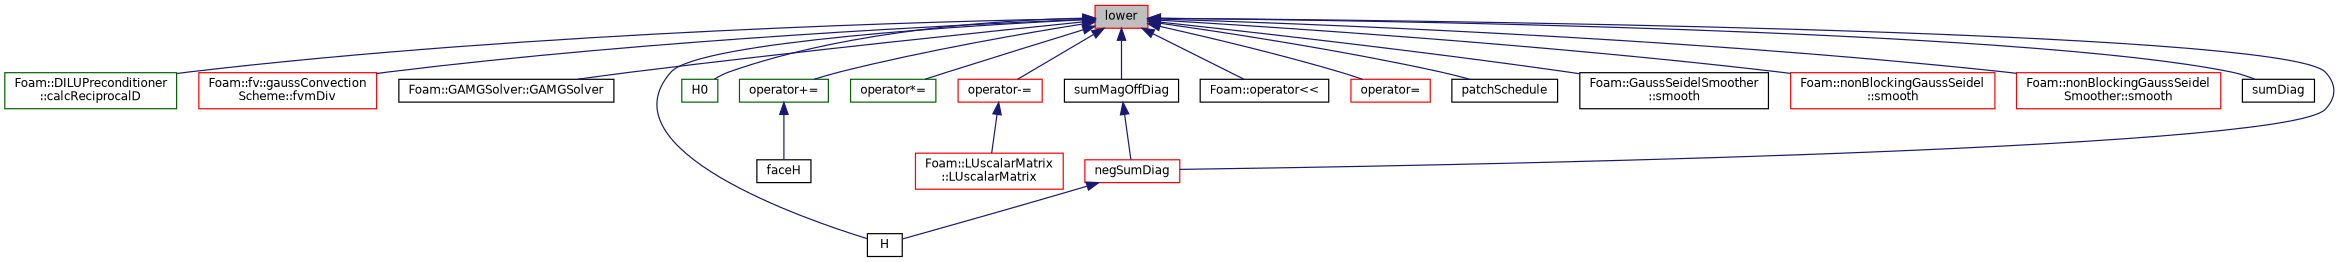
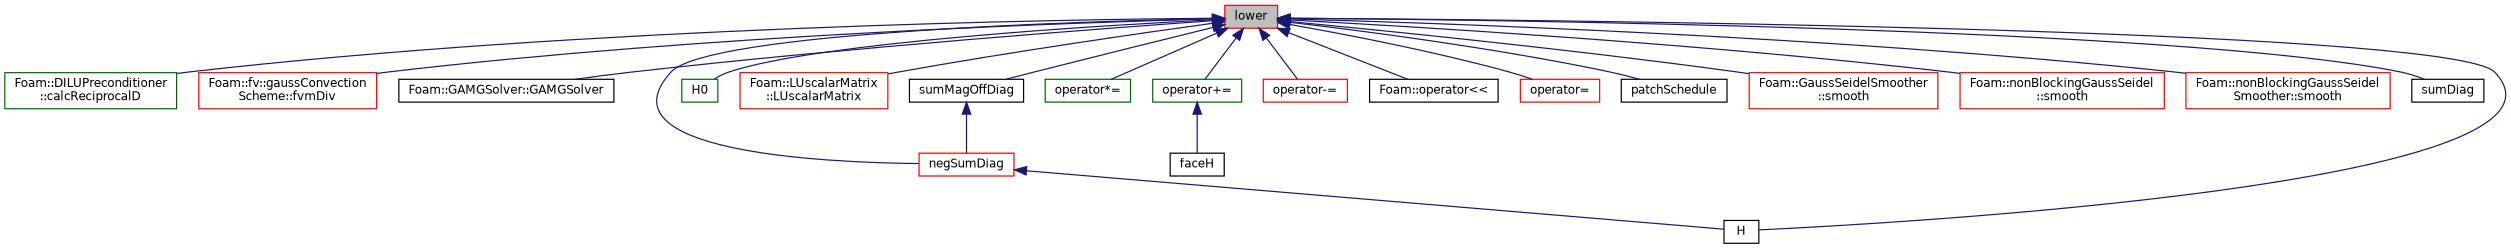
(1674, 91) -> (1844, 91)
(994, 134) -> (1050, 47)
